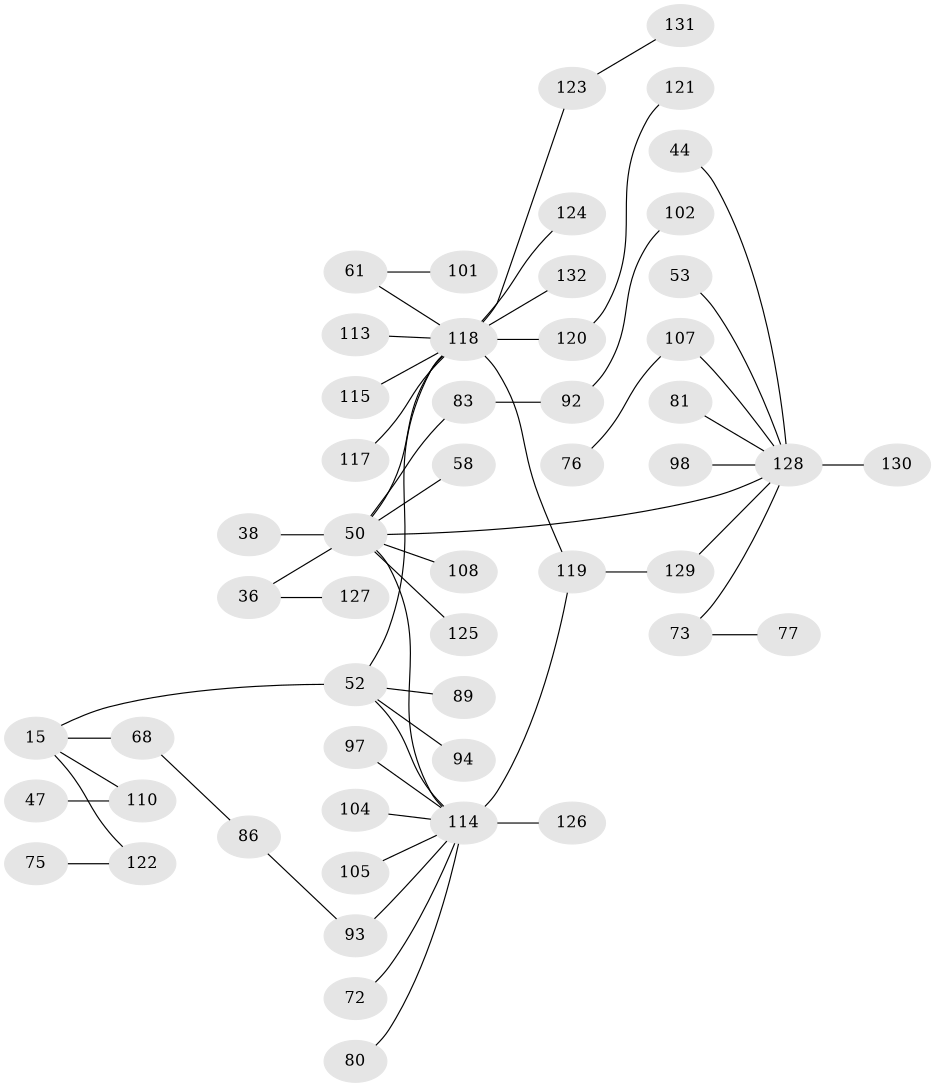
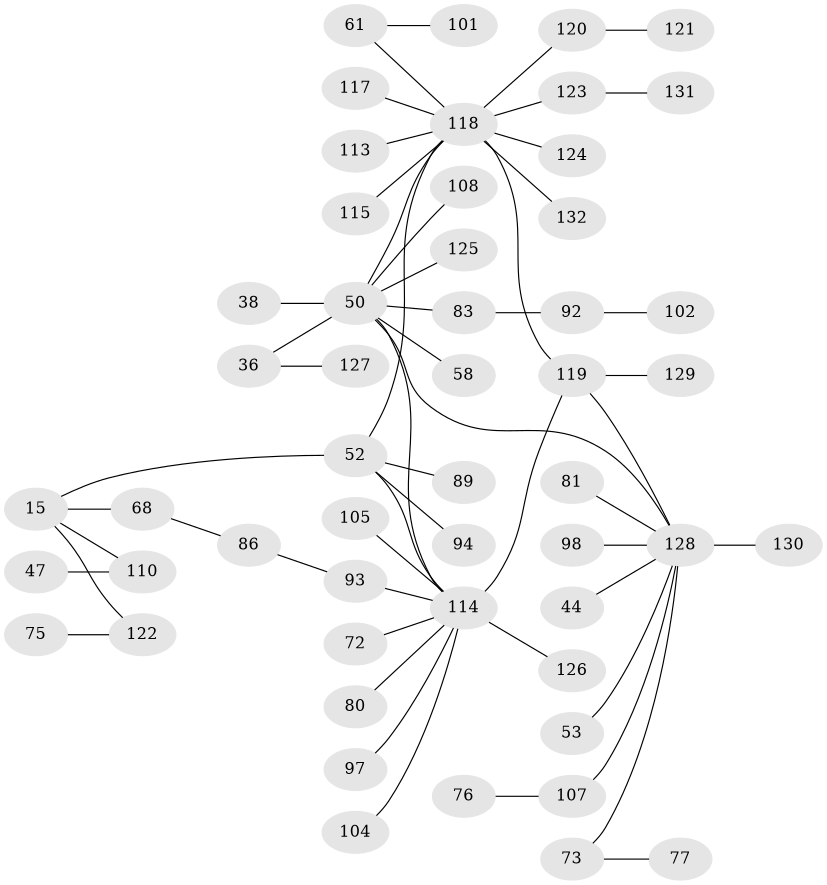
(735, 518) -> (633, 457)
